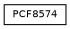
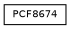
(35, 15) -> (35, 15)
